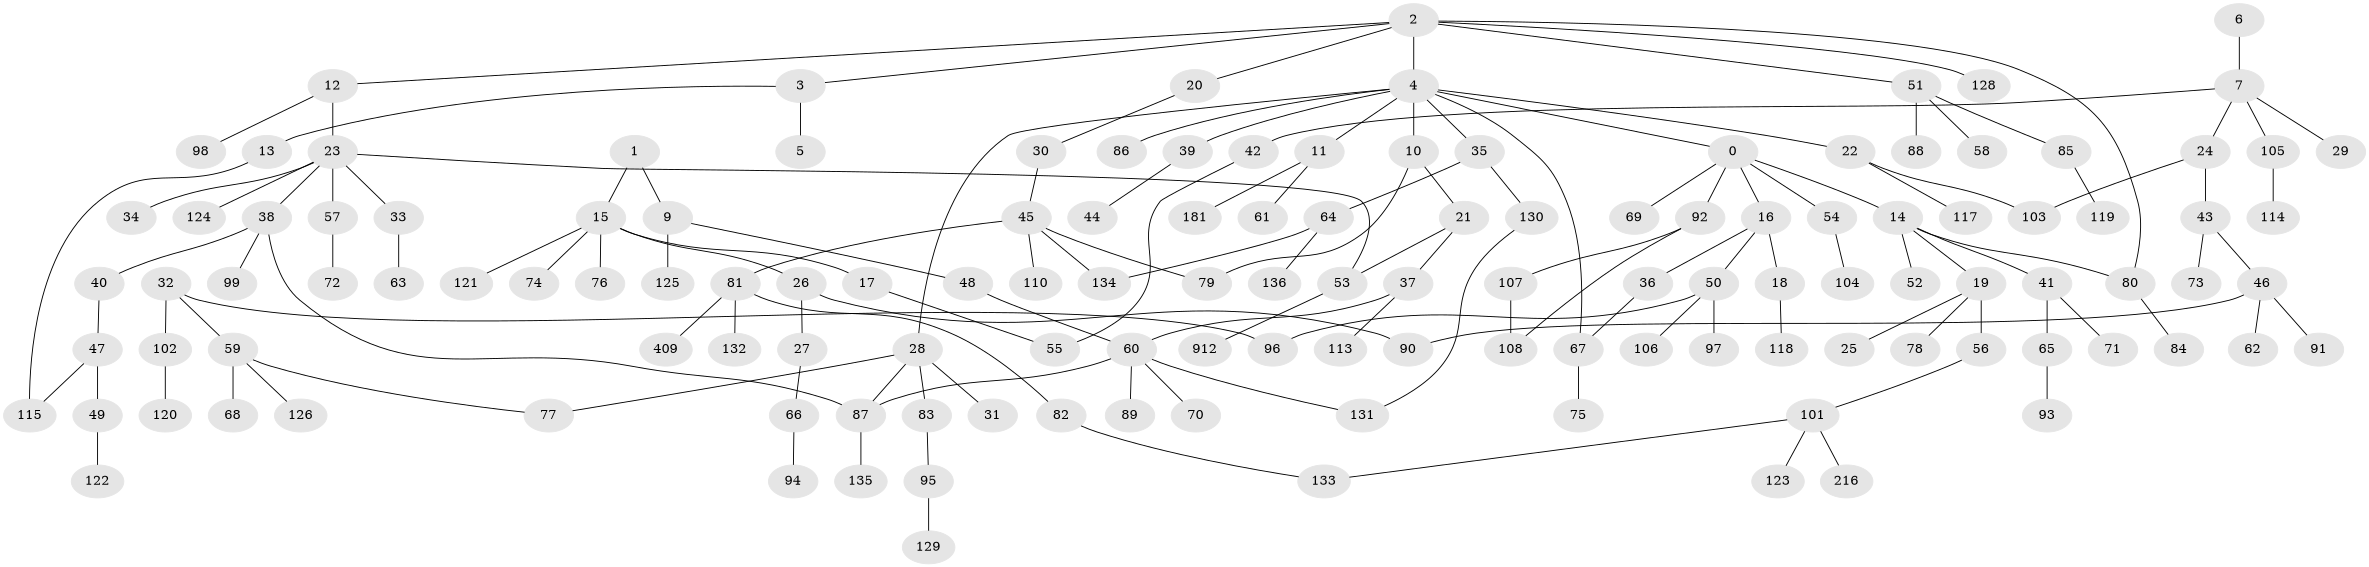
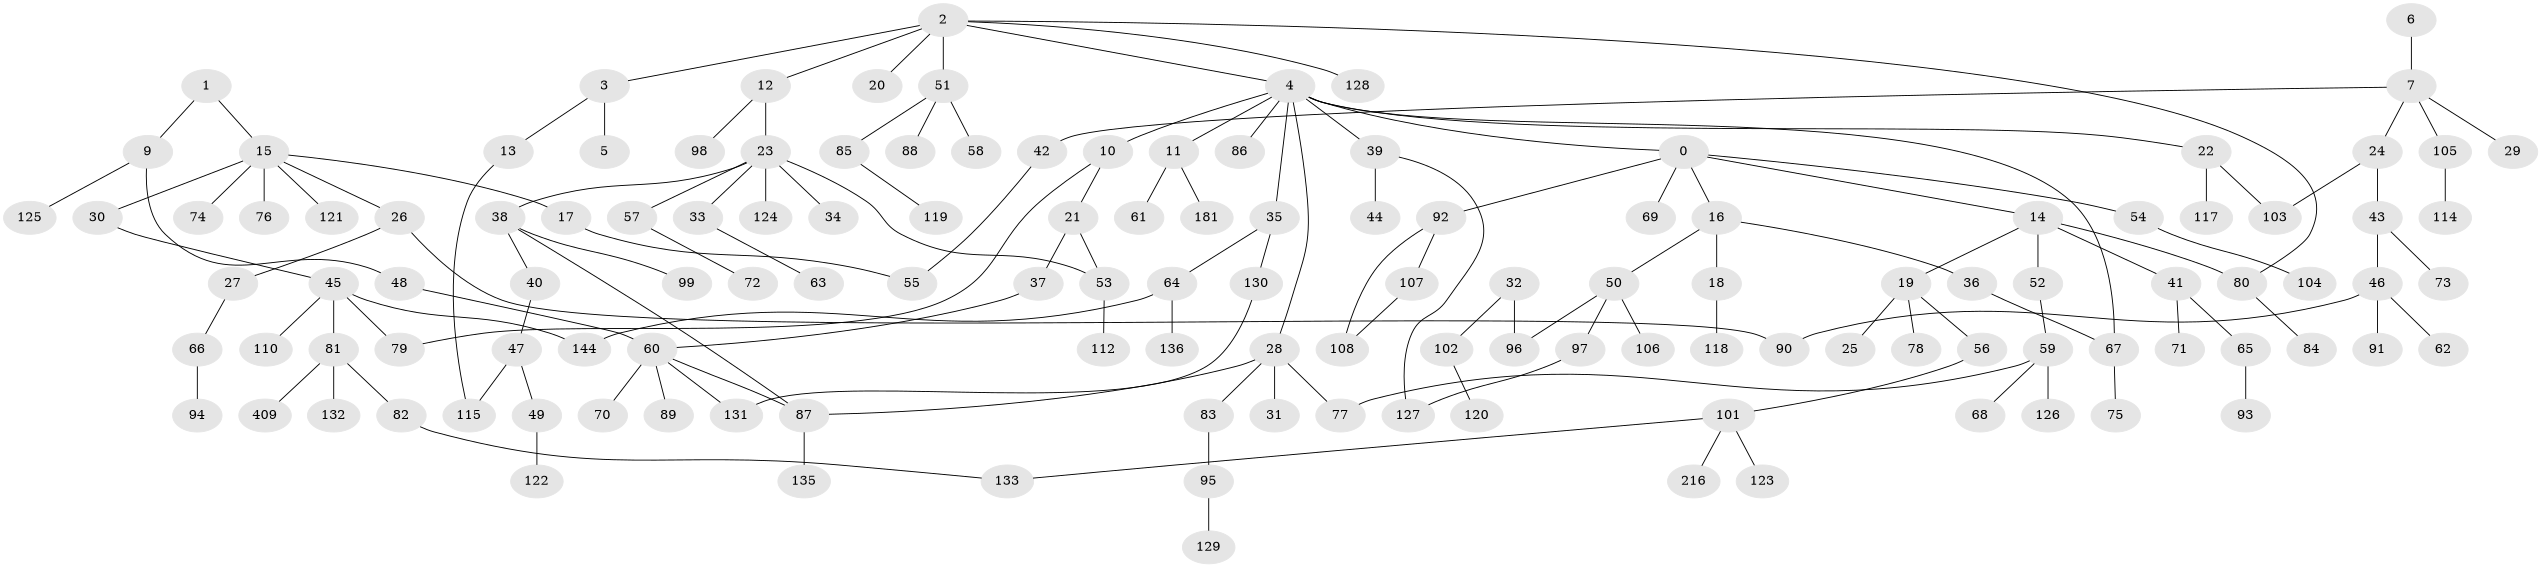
(1101, 126) -> (181, 185)
(1104, 284) -> (584, 350)
(200, 317) -> (2044, 323)
(1205, 350) -> (1103, 350)
(1341, 350) -> none
none -> (1408, 416)
